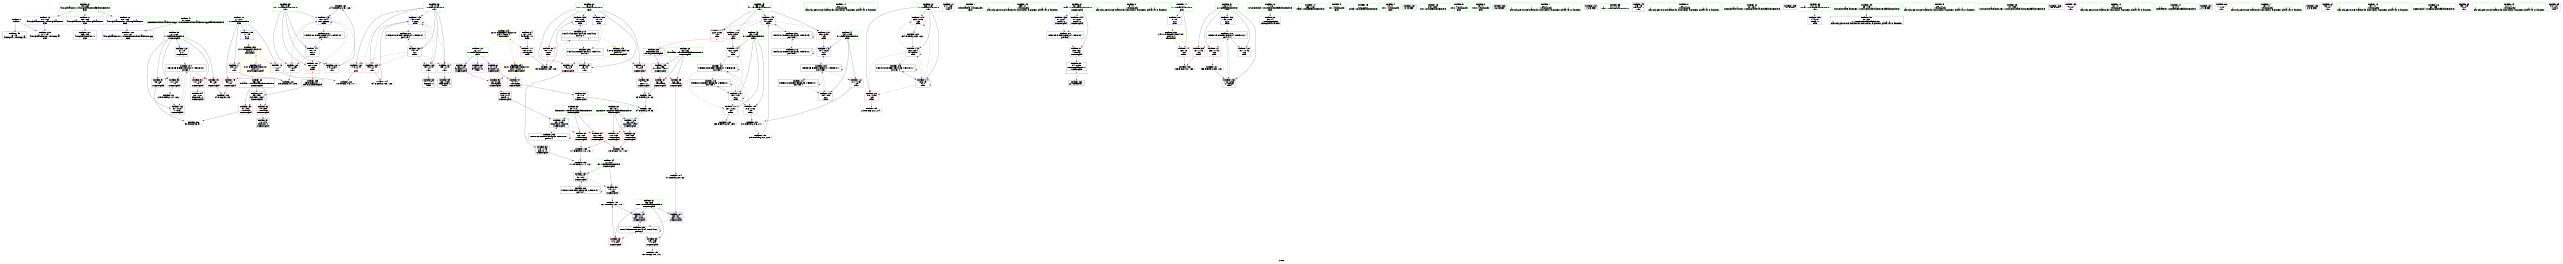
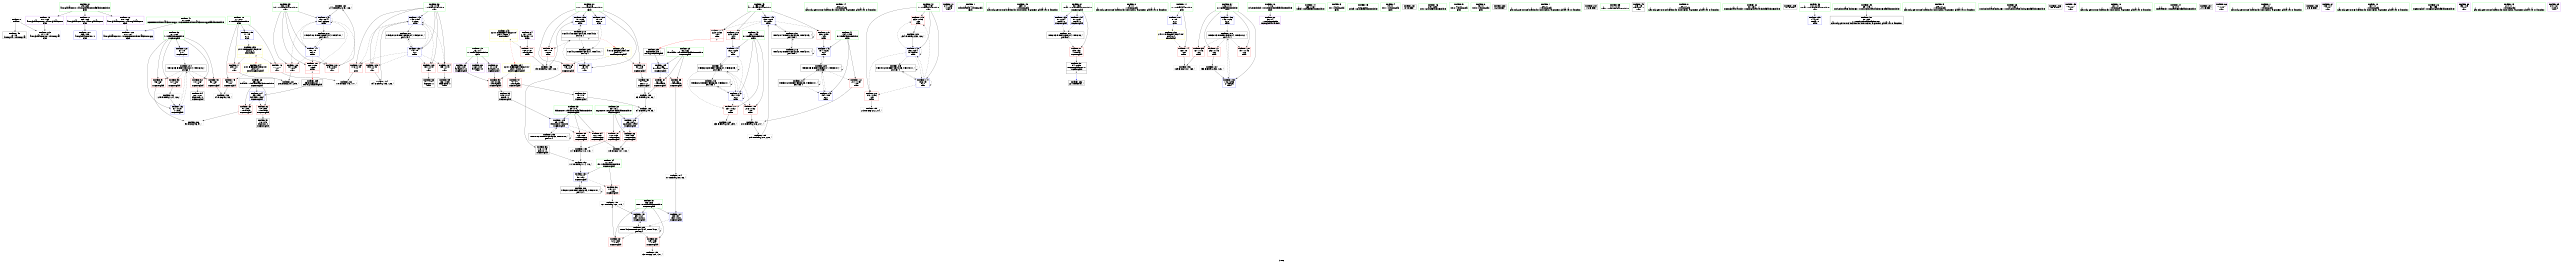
(503, 75) -> (494, 75)
